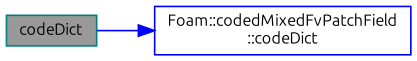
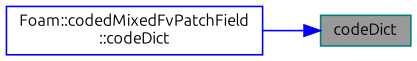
(118, 31) -> (283, 31)
